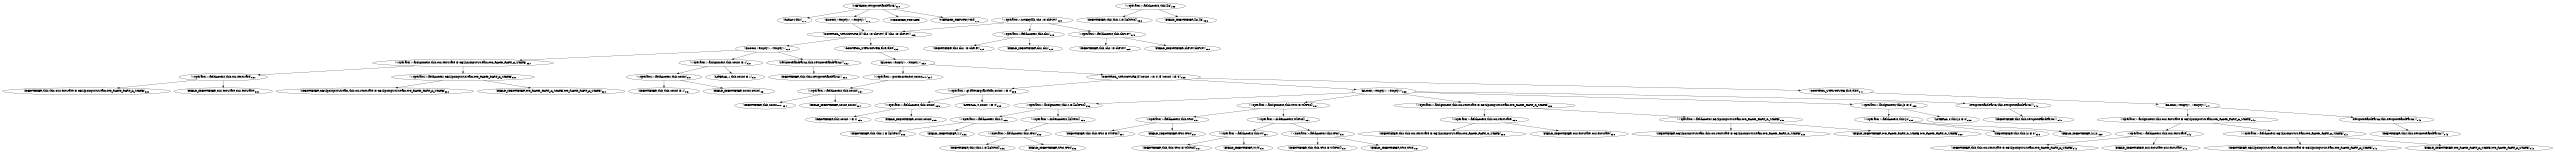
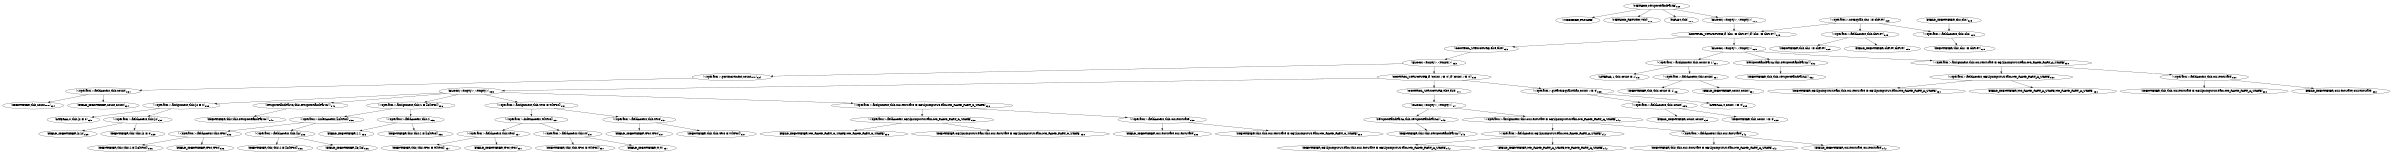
(1029, 41) -> (1949, 26)
none -> (304, 127)
